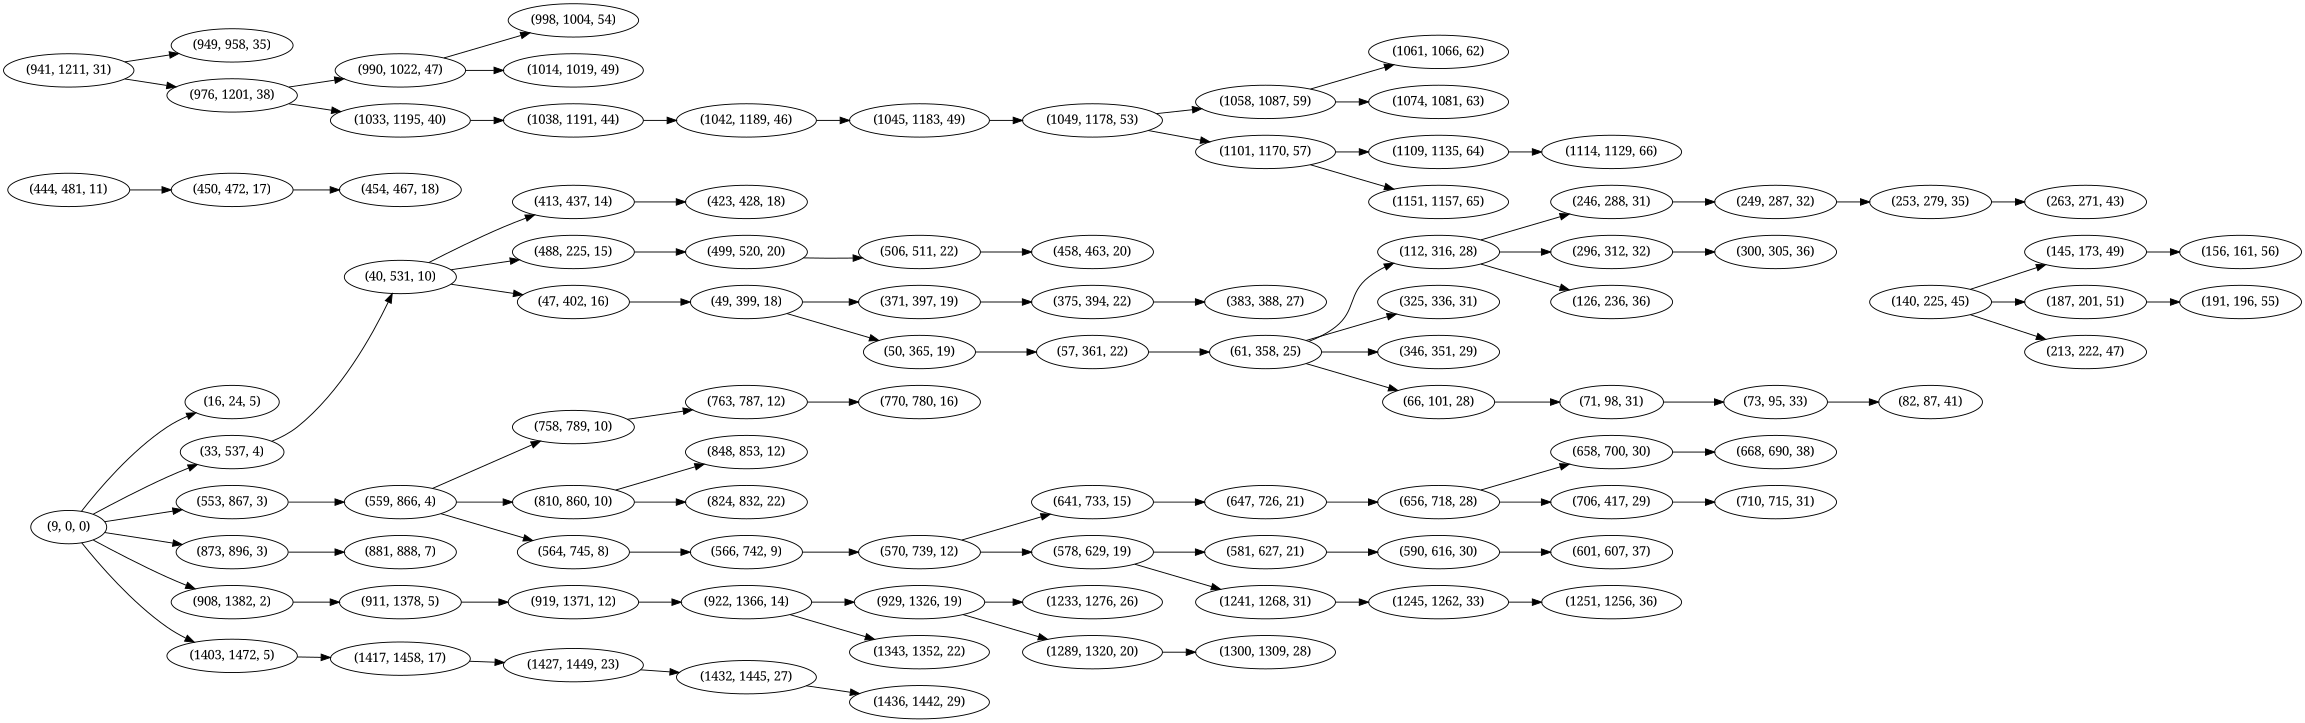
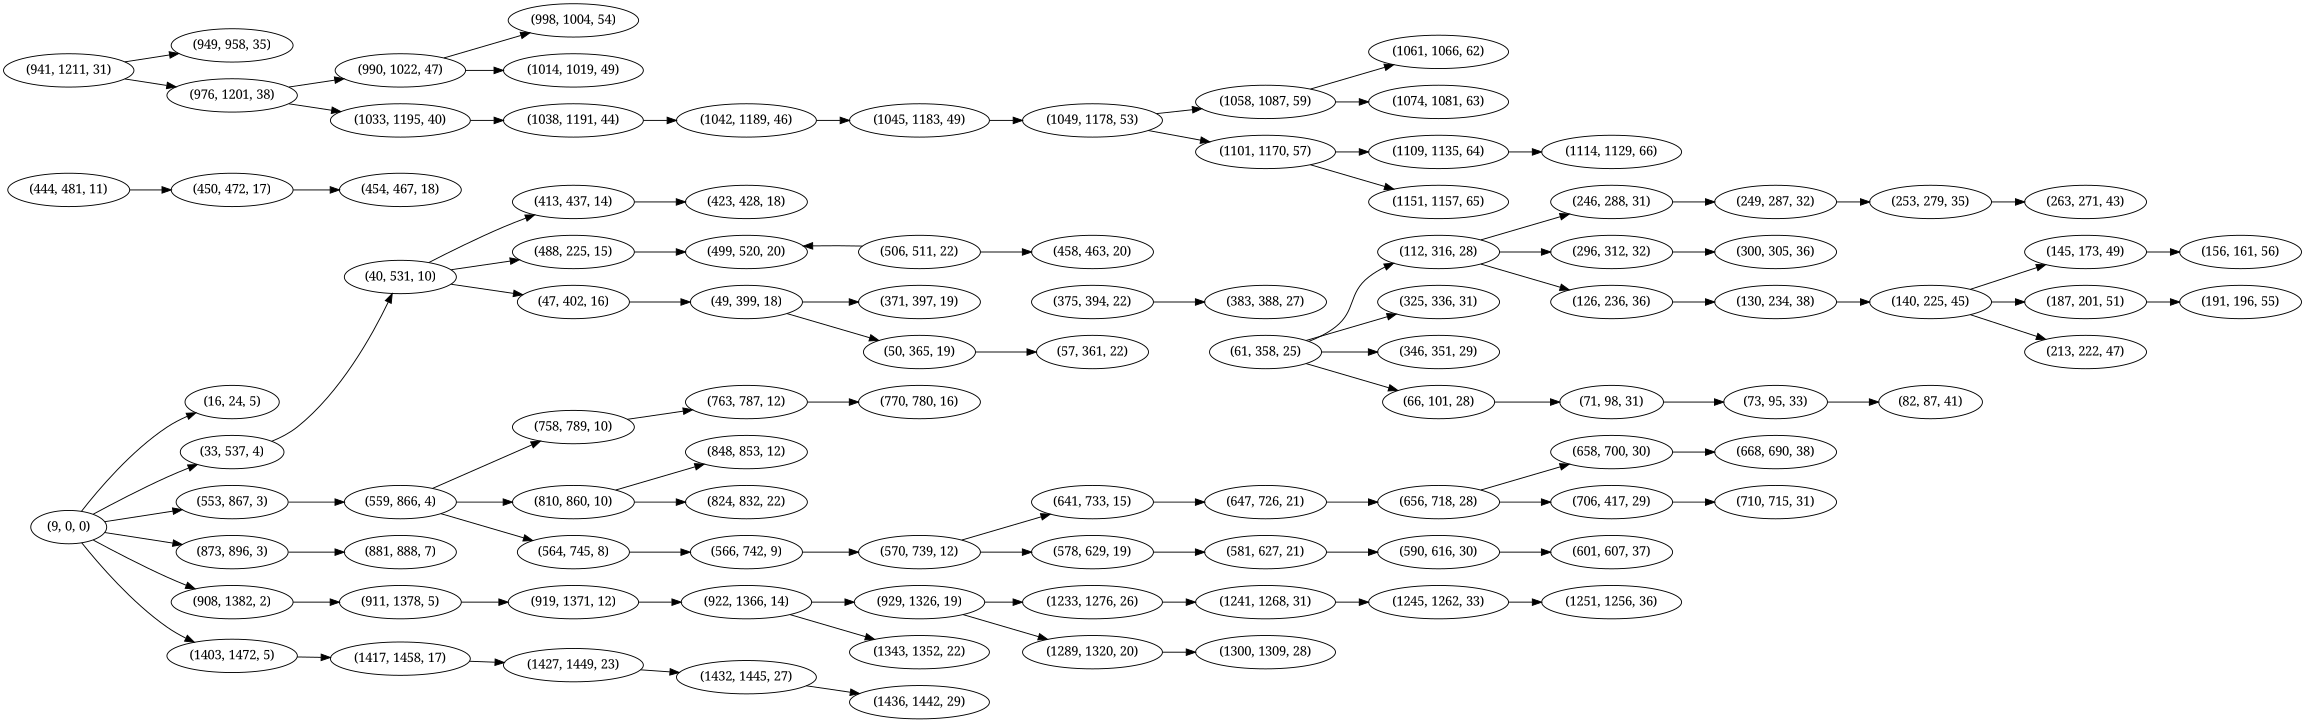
(828, 258) -> (838, 246)
(1001, 302) -> none
none -> (1776, 302)
(1174, 352) -> none
(1173, 575) -> (1174, 602)
